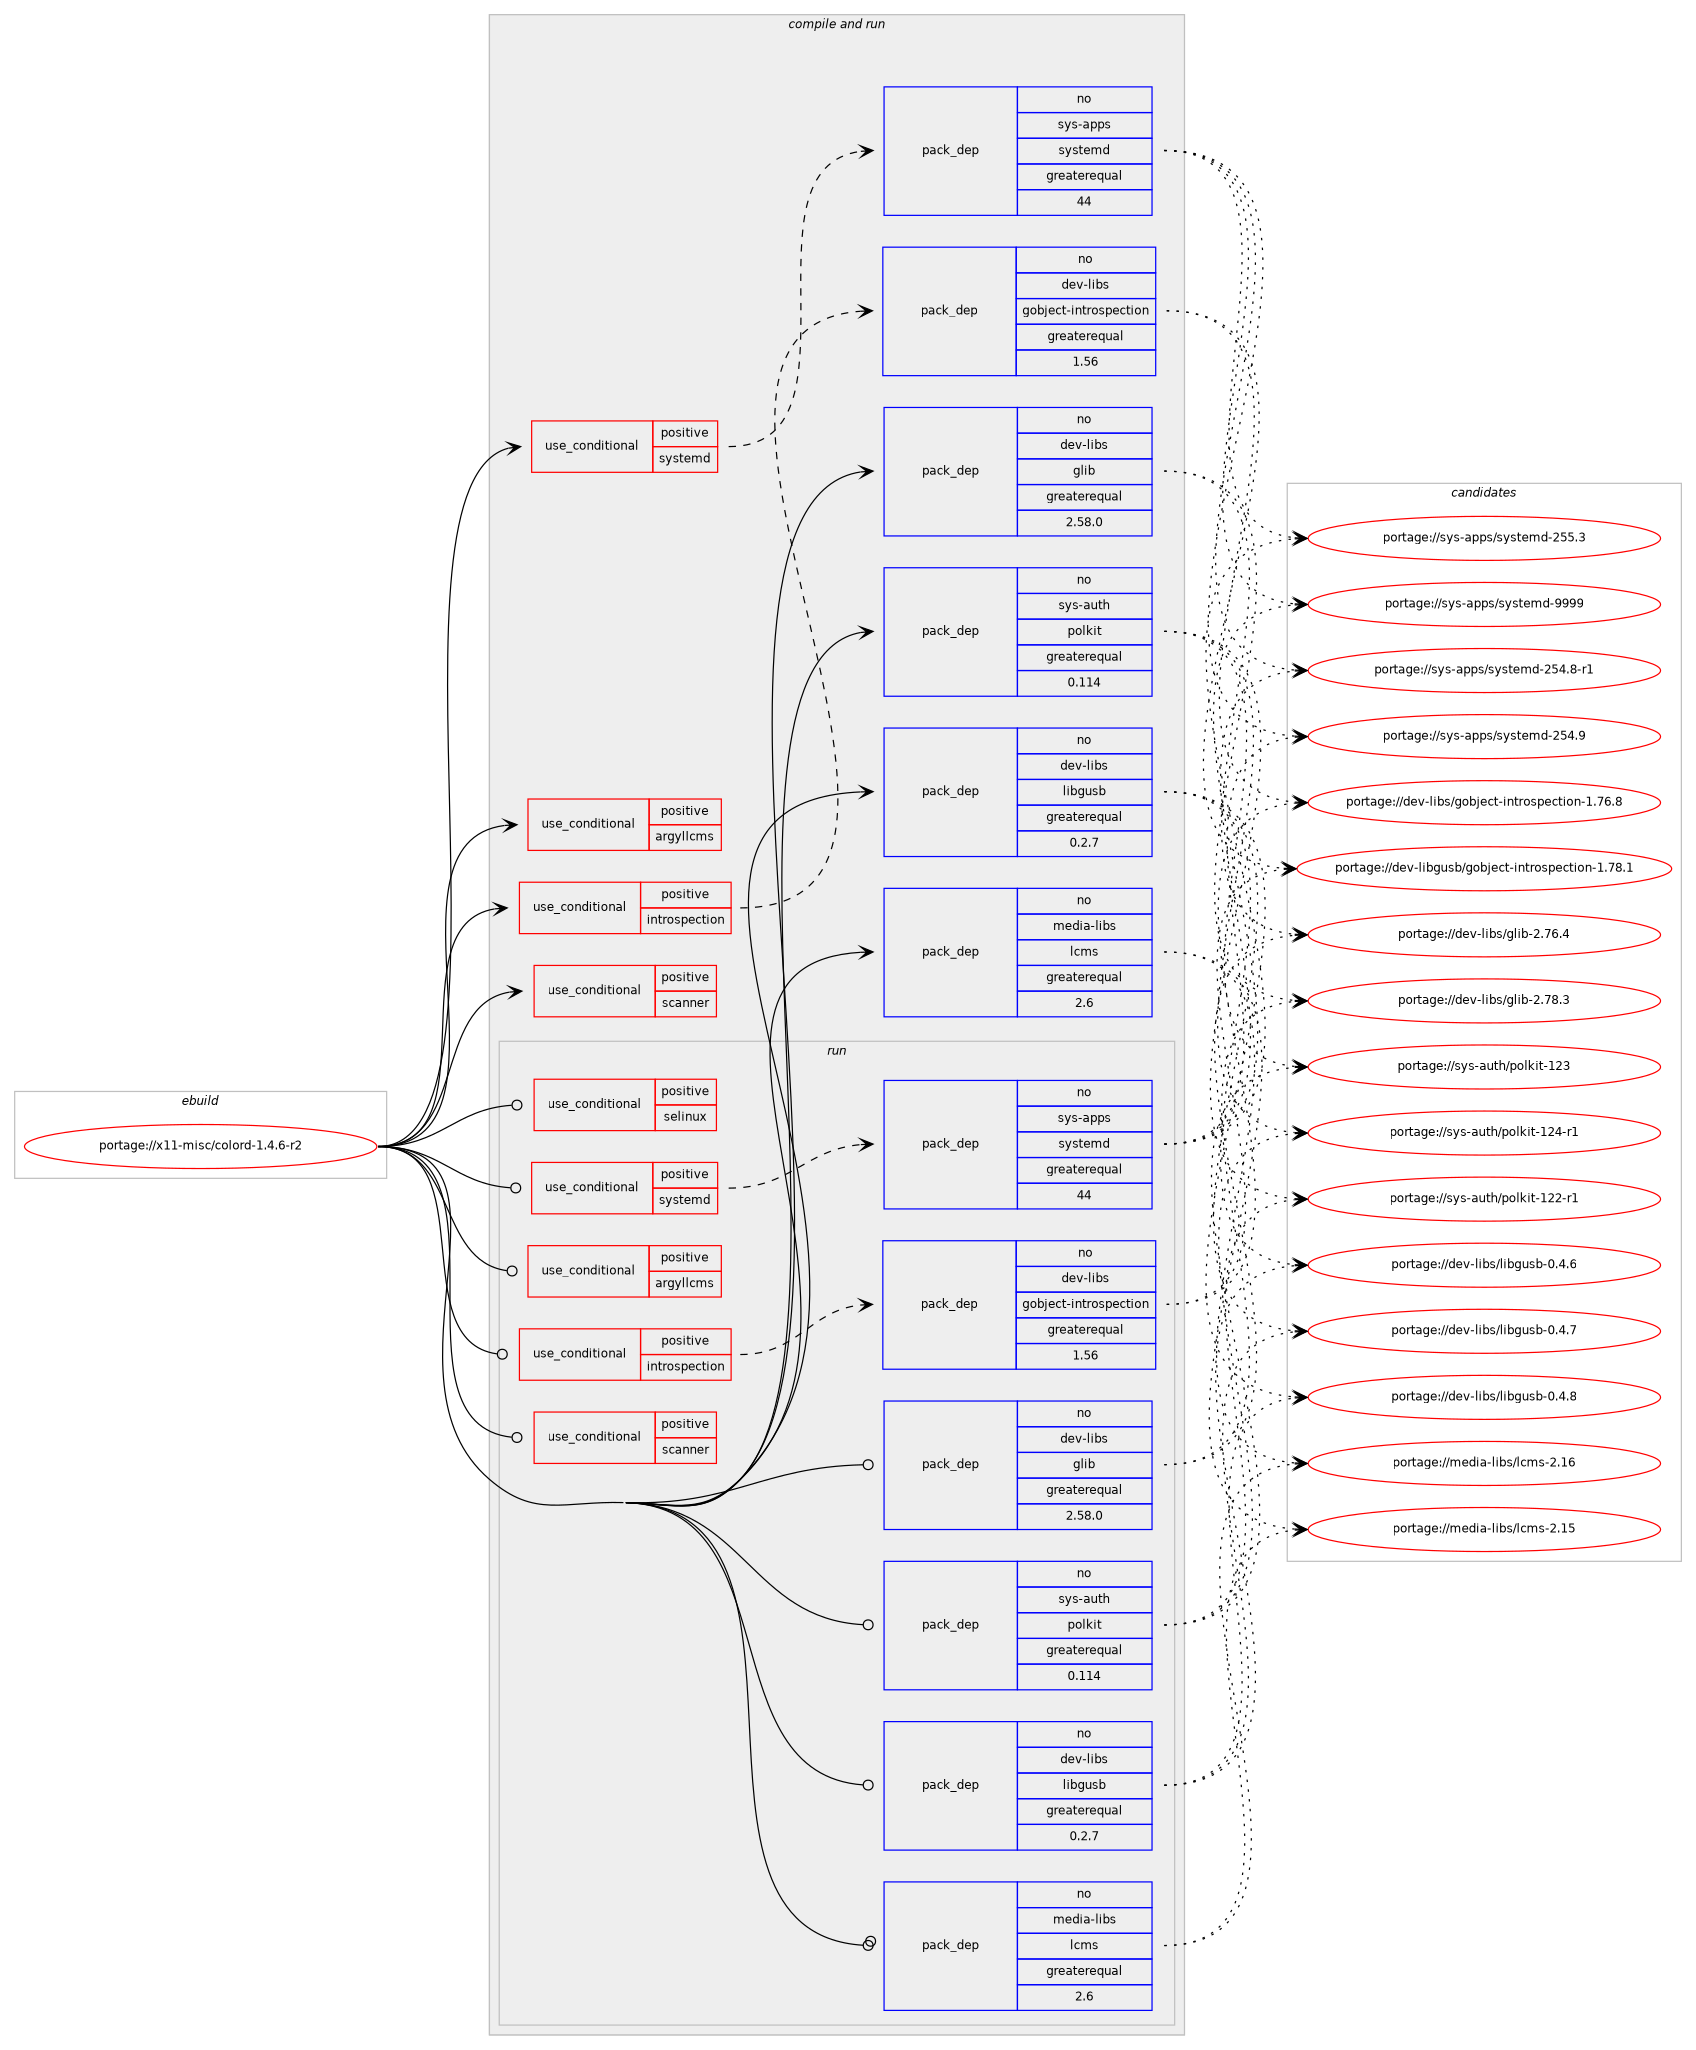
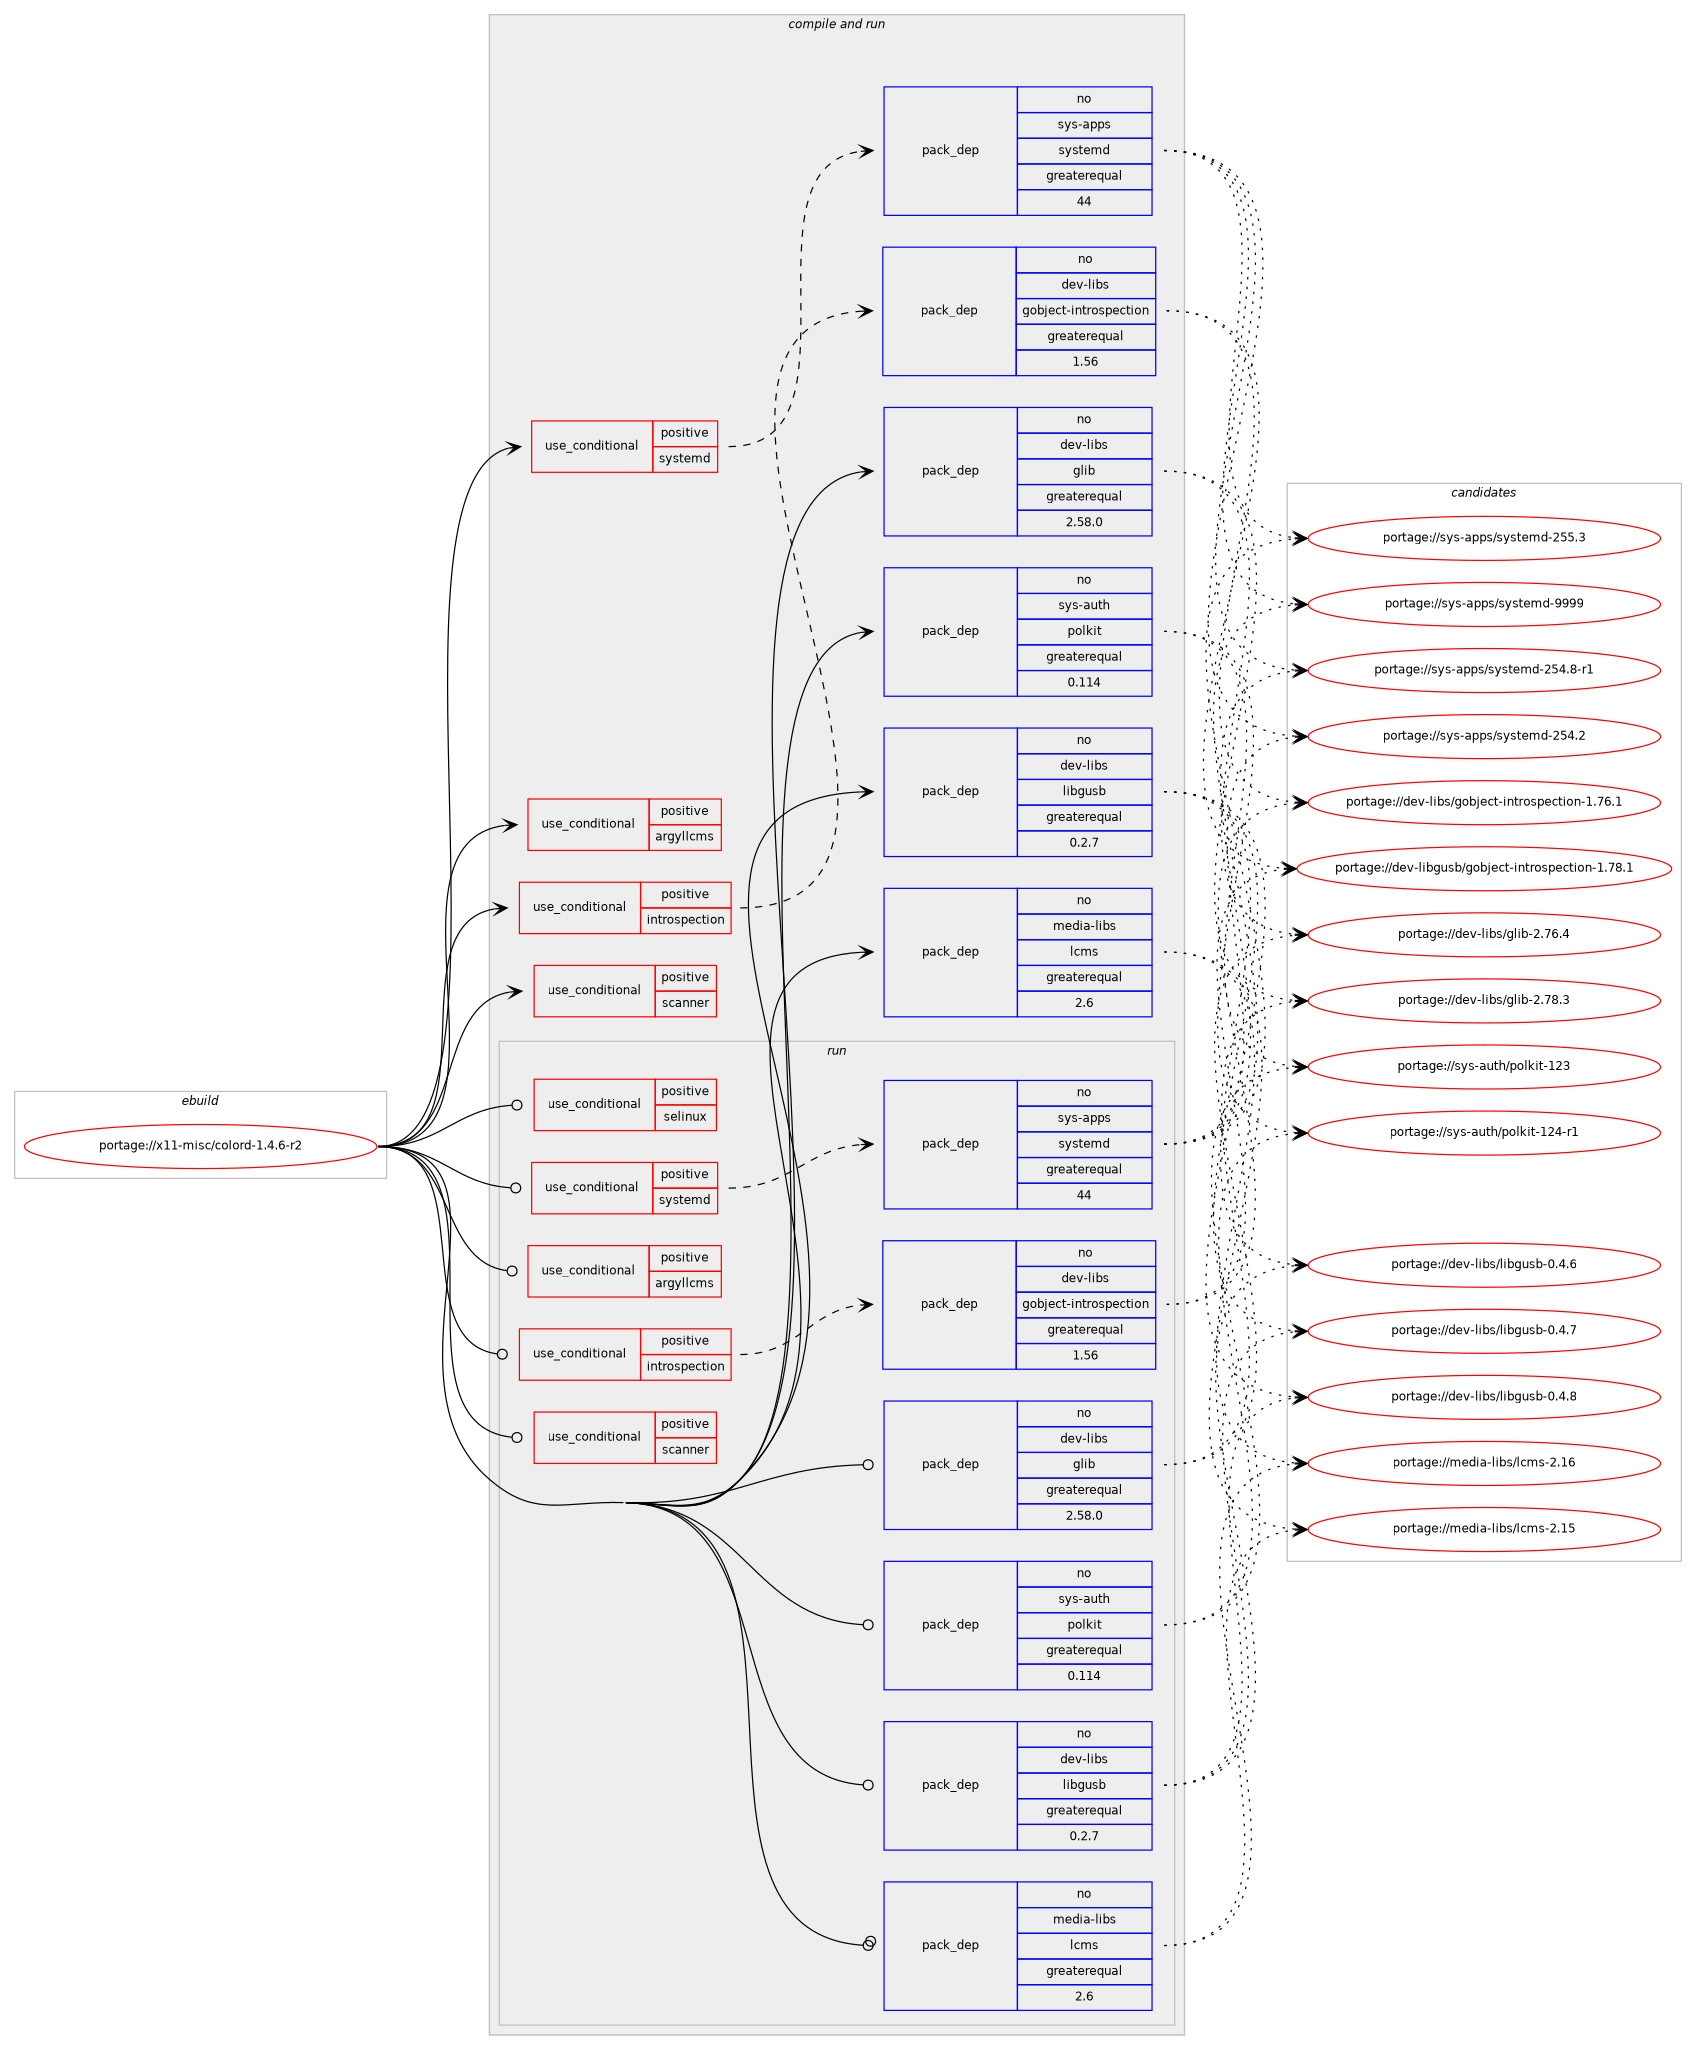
(1484, 737) -> (1484, 737)
(1484, 803) -> (1484, 803)
(1484, 1199) -> none
